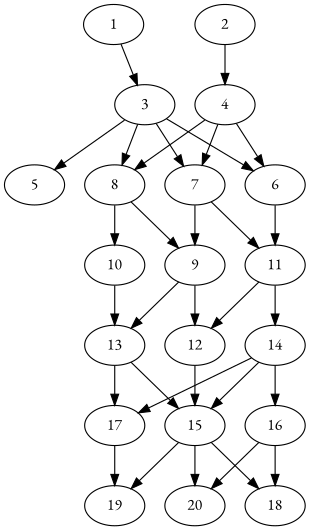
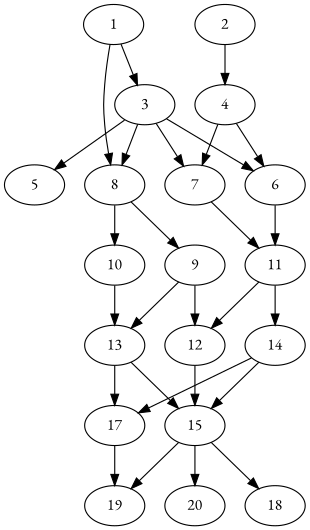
(176, 140) -> (104, 99)
(195, 220) -> none
(275, 426) -> none
